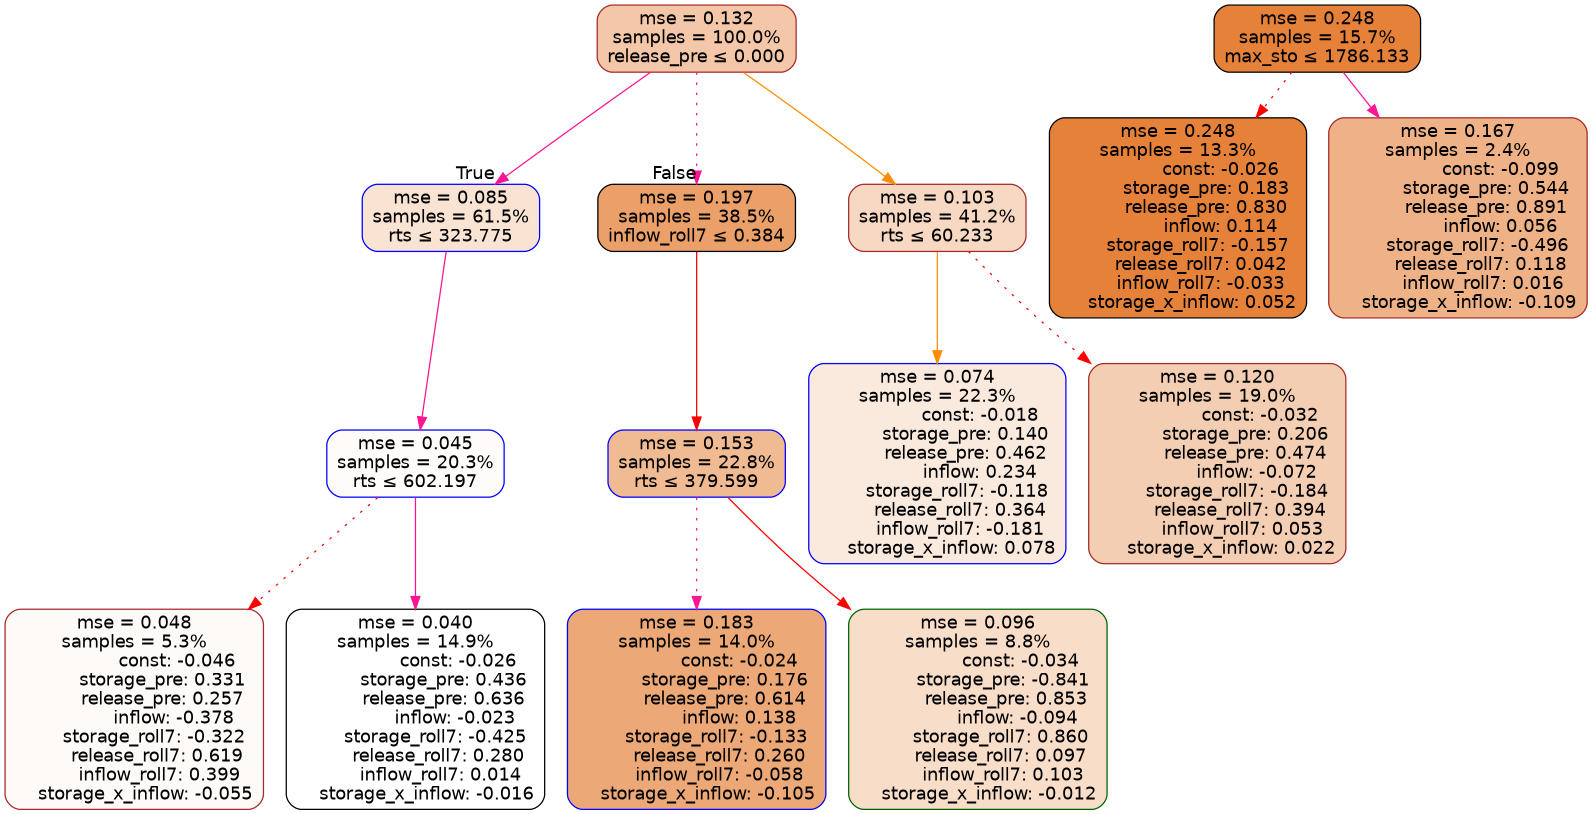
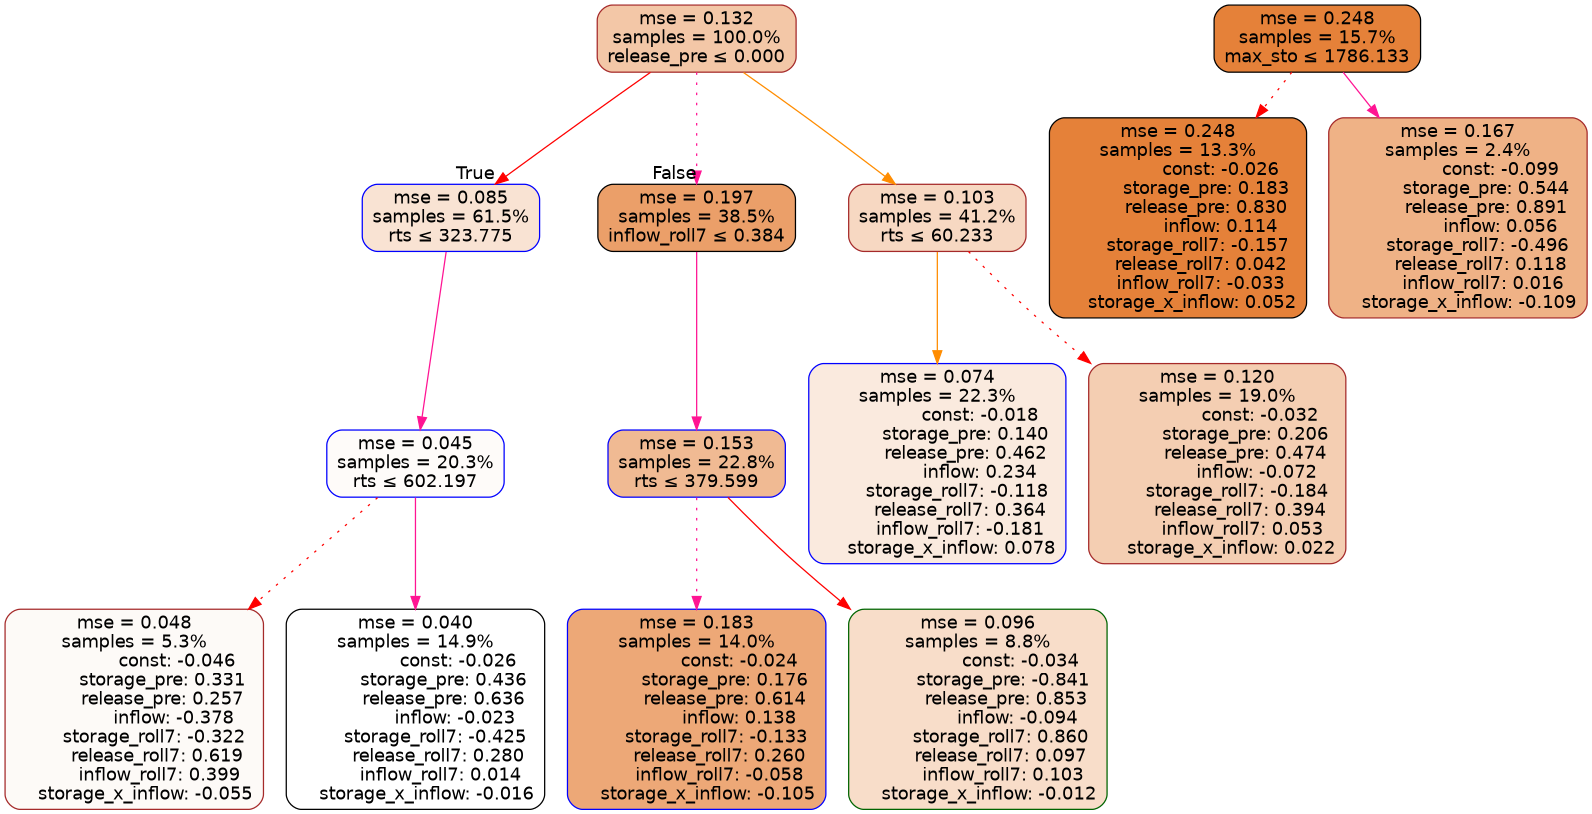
(578, 124) -> (578, 124)
(697, 334) -> (697, 334)
